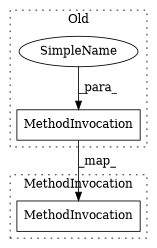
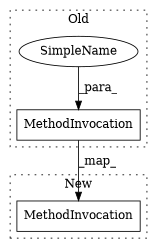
(79, 185) -> (79, 185)
